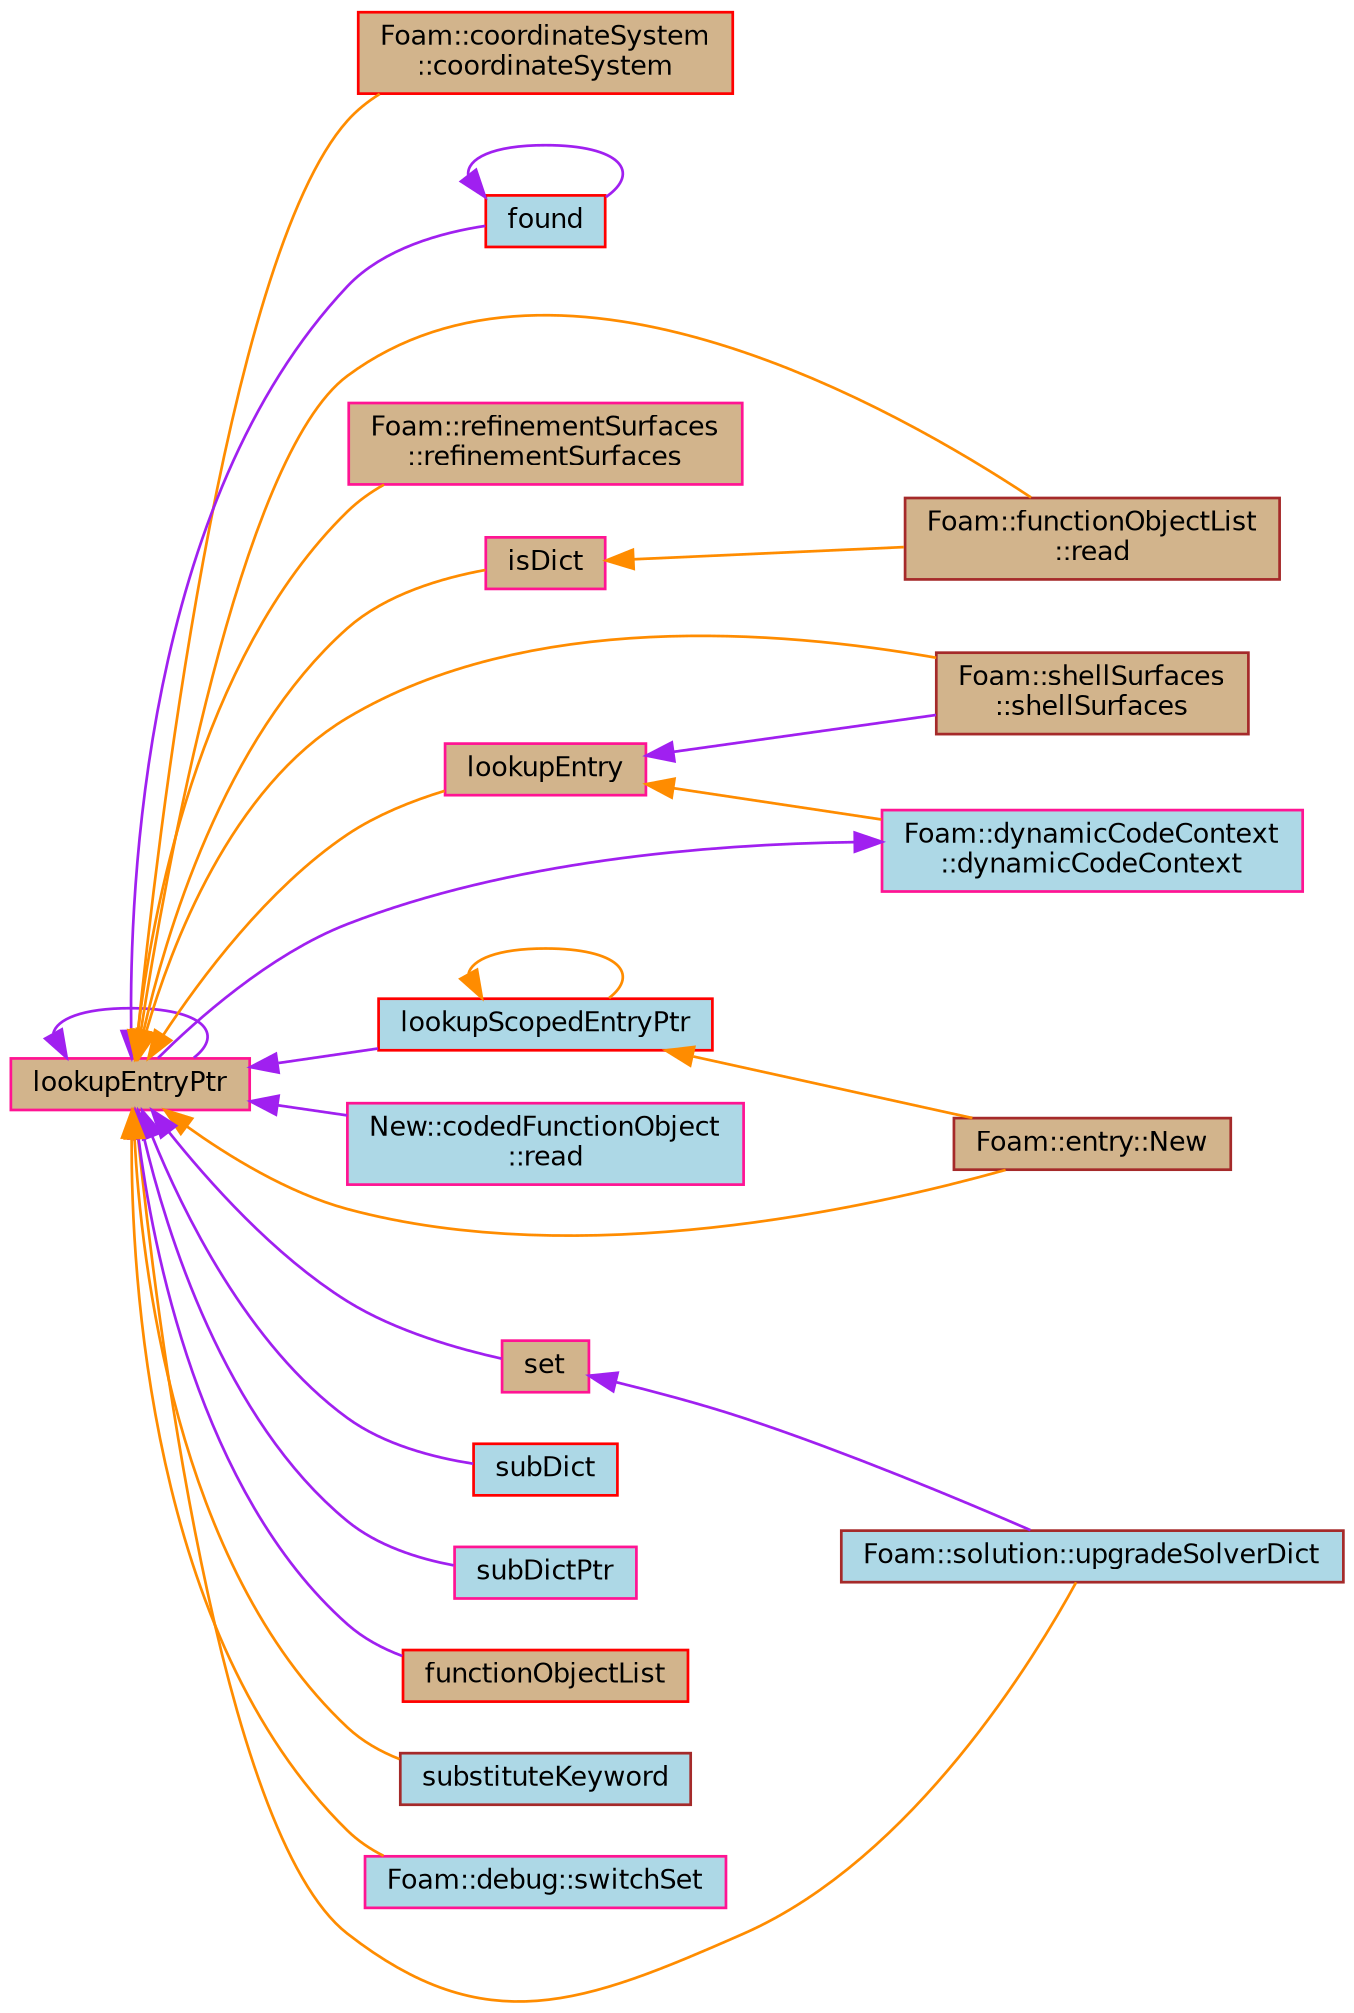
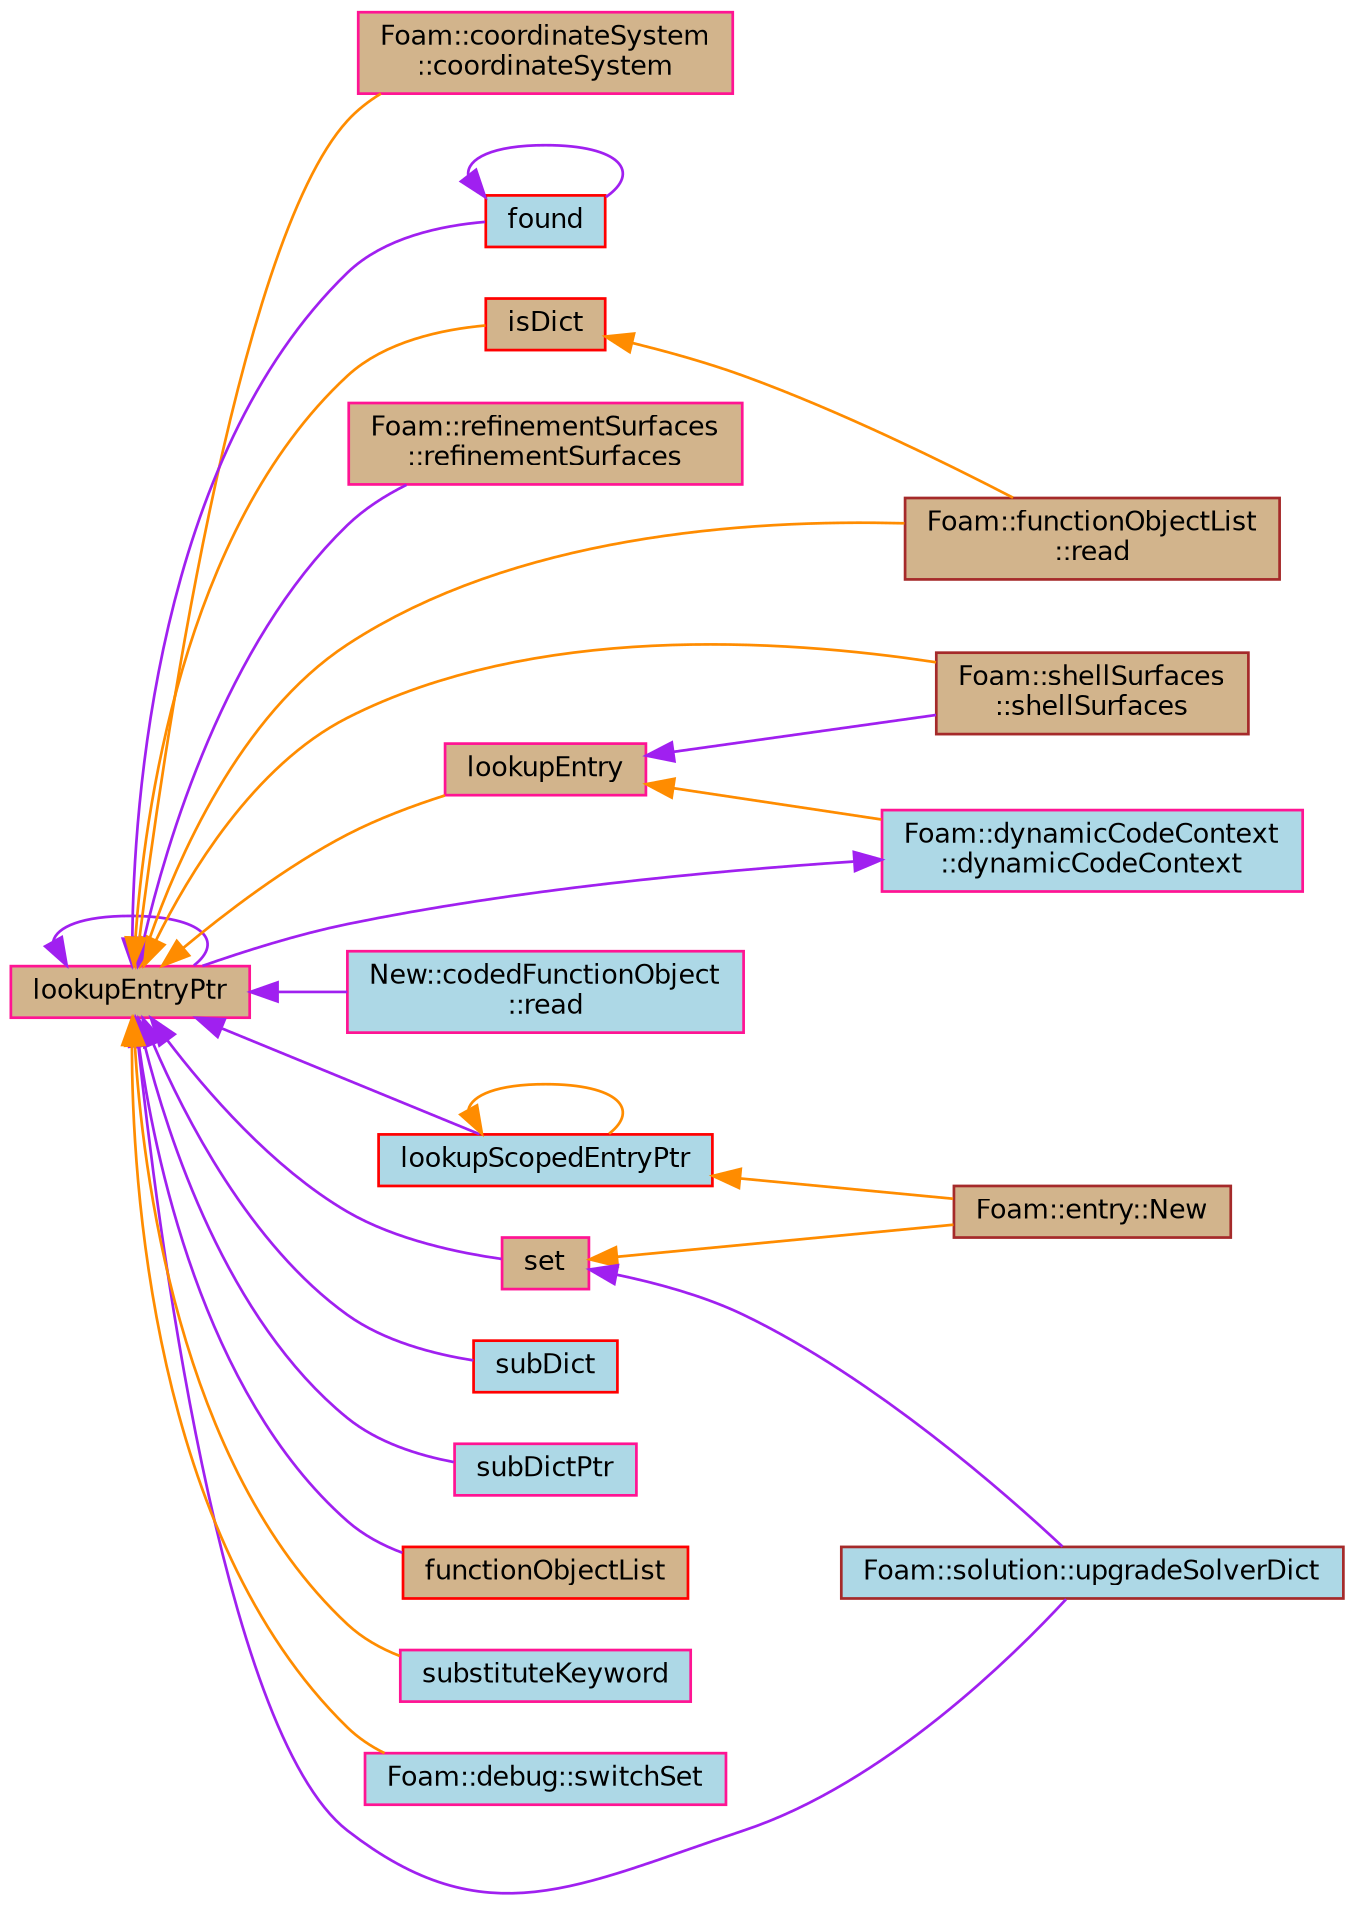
(545, 53) -> (545, 53)
(545, 563) -> (545, 324)
(228, 690) -> (234, 686)
(588, 1235) -> (785, 1241)
(545, 1779) -> (545, 1676)
(381, 1957) -> (347, 1830)
